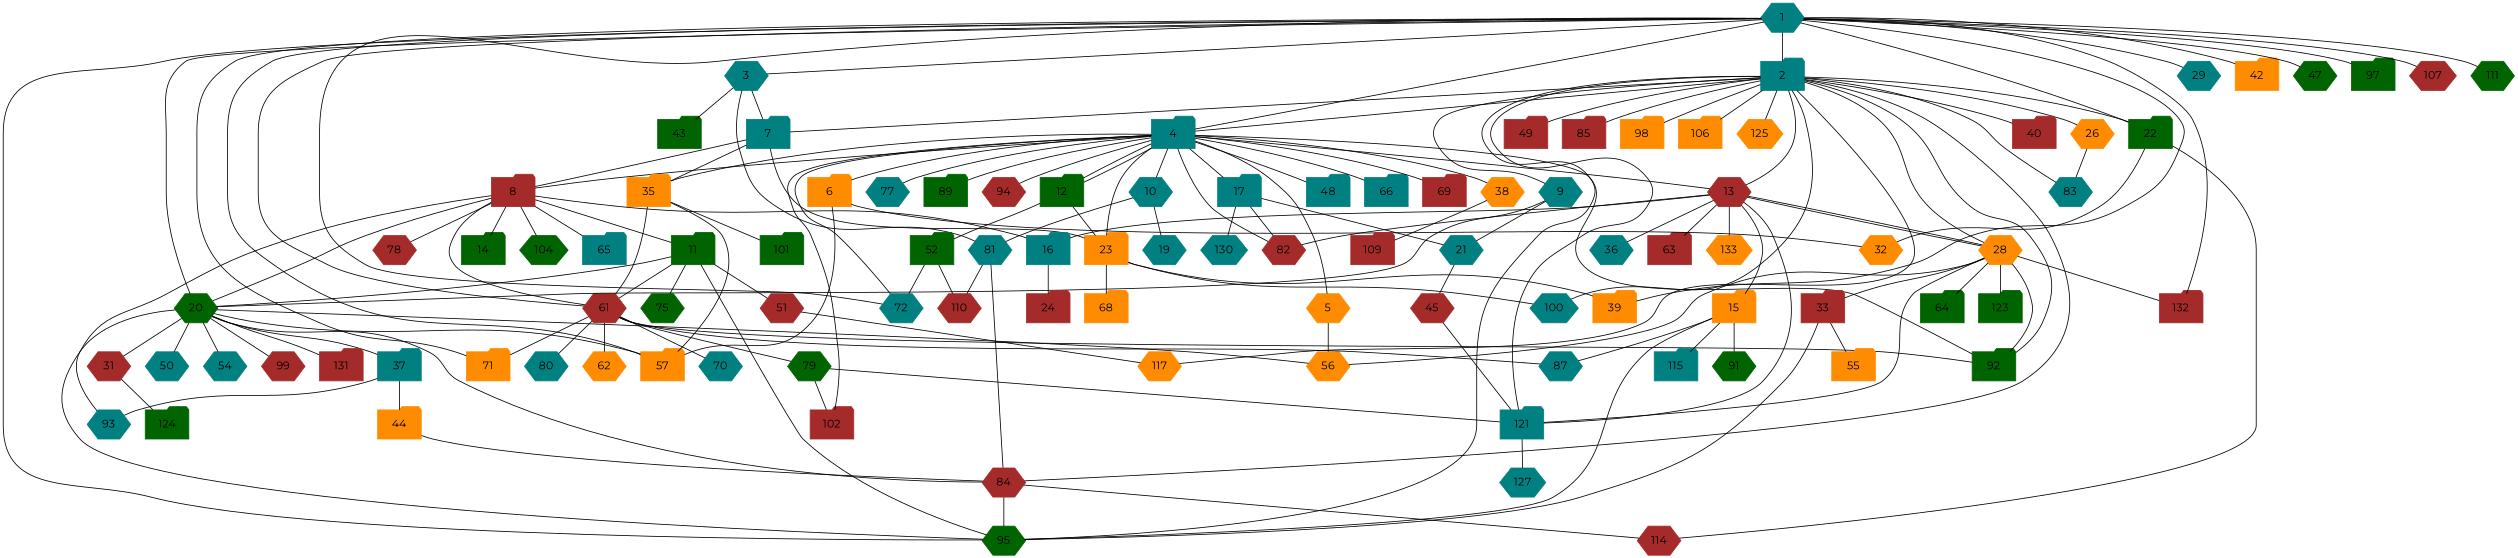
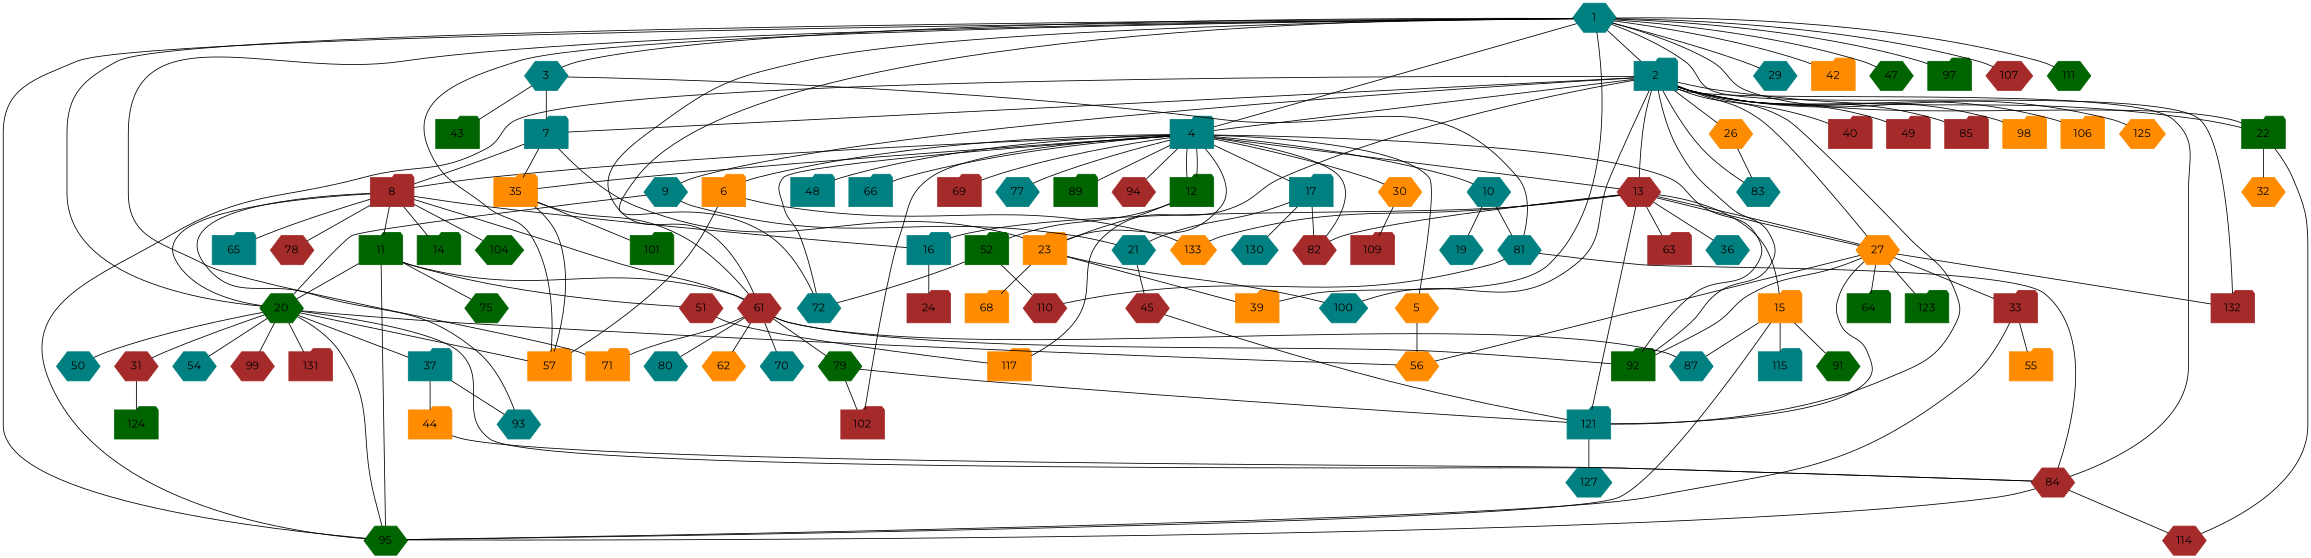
(1503, 192) -> (1400, 192)
(1305, 233) -> (962, 215)
(2000, 250) -> (1878, 250)
(1160, 366) -> (1009, 366)
